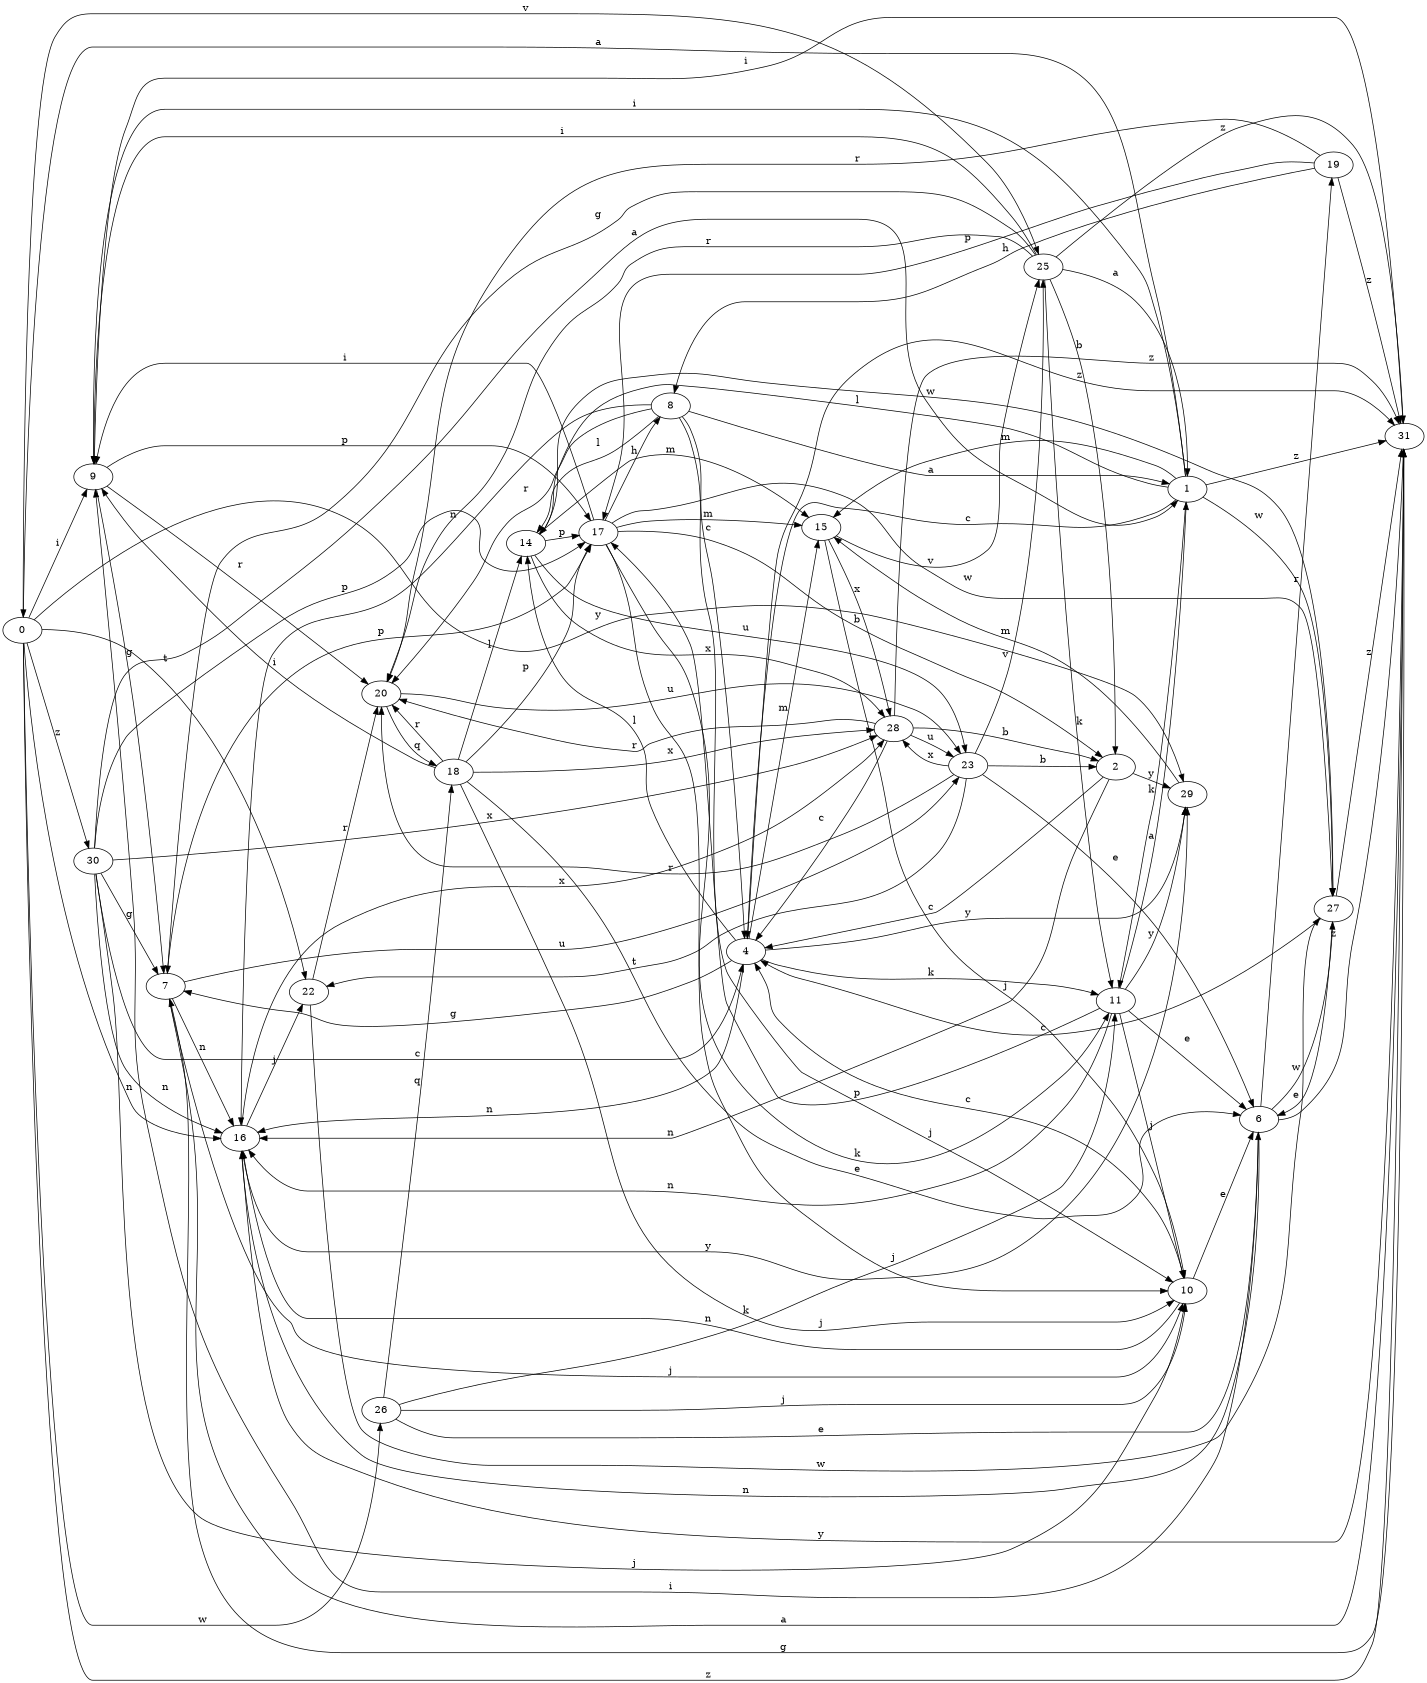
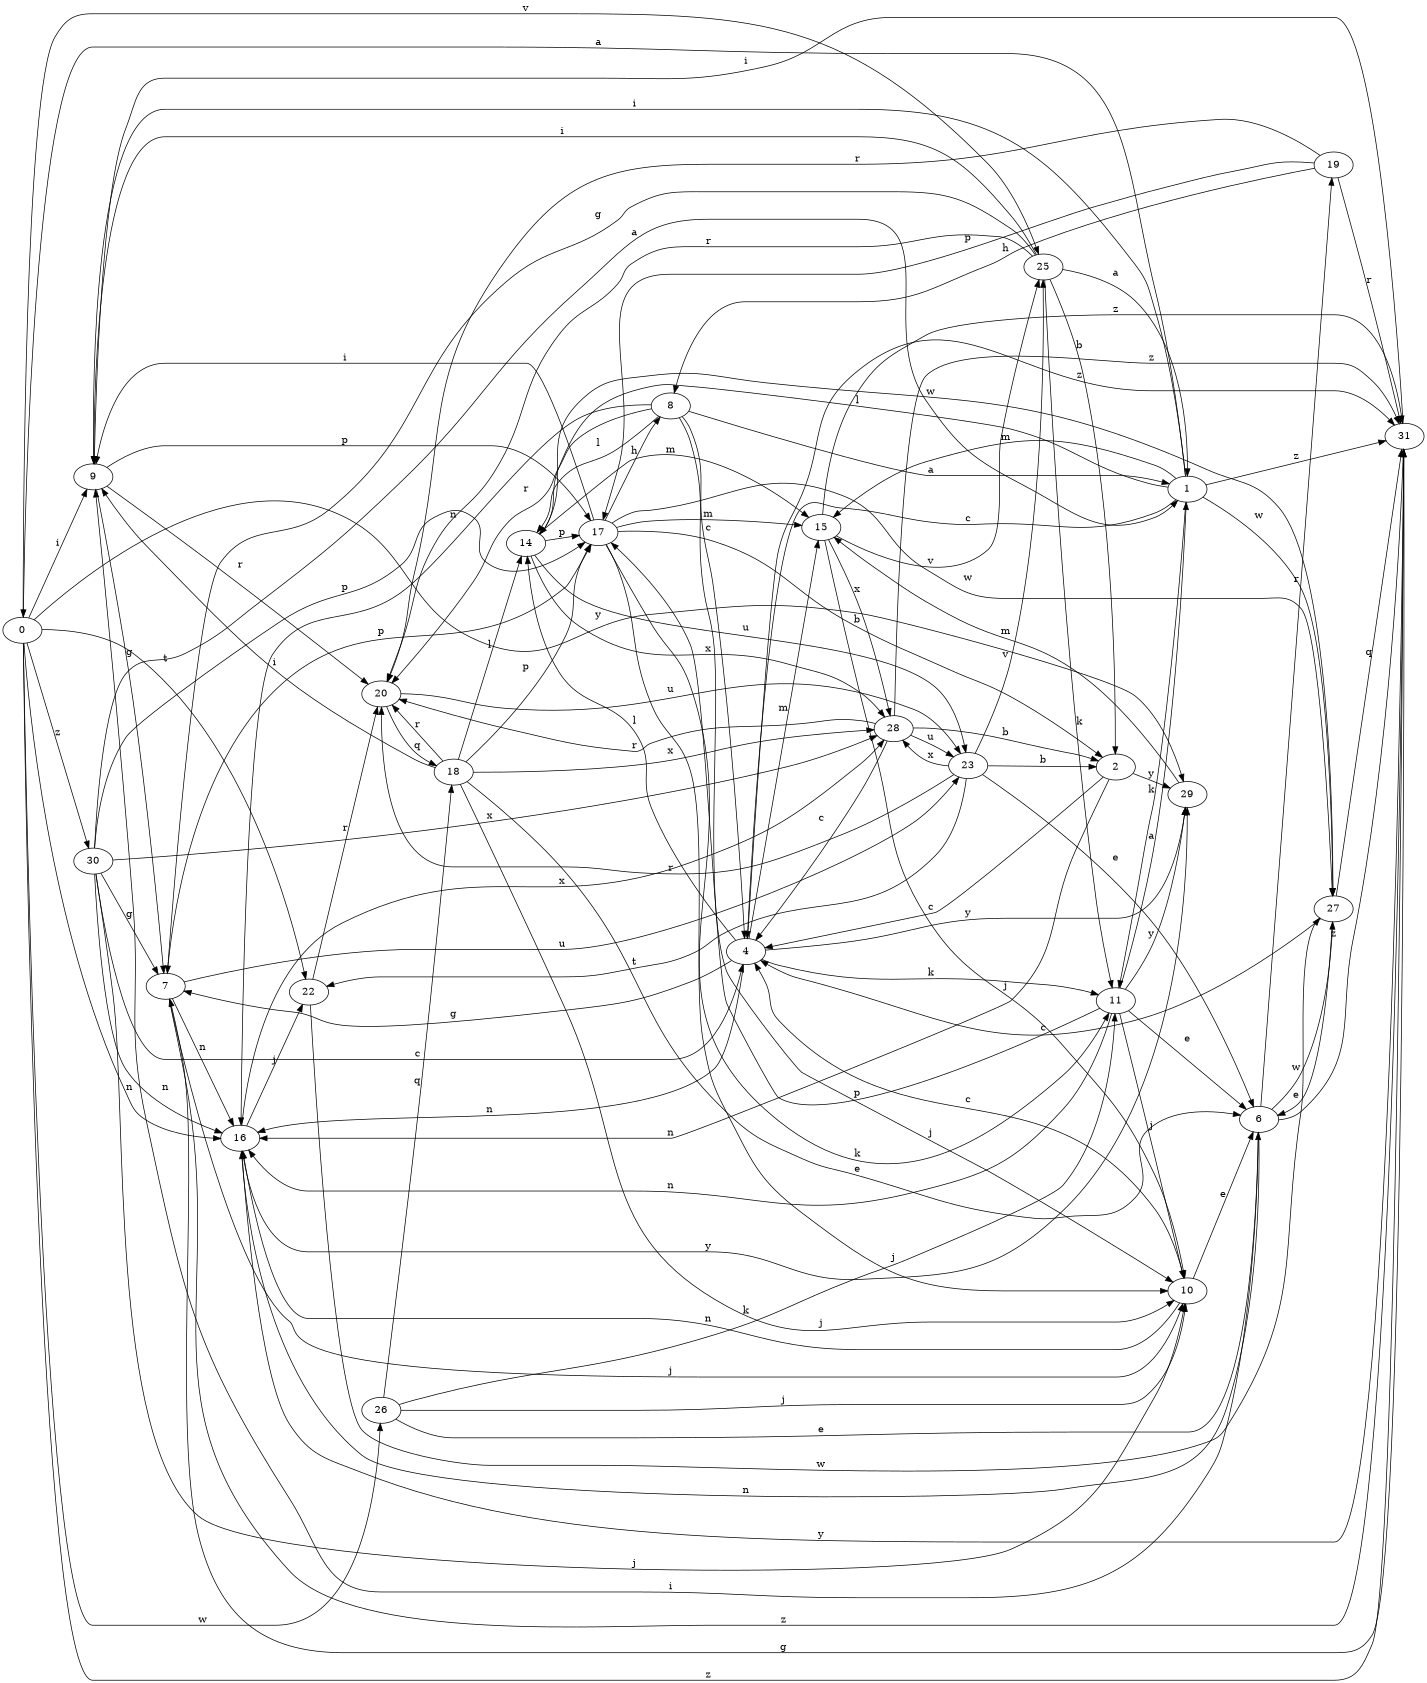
(1325, 123) -> (1086, 315)
(1369, 280) -> (1369, 280)
(1369, 652) -> (1369, 652)
(784, 1620) -> (784, 1620)
